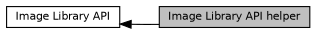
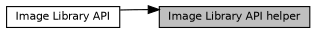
(145, 24) -> (134, 10)
